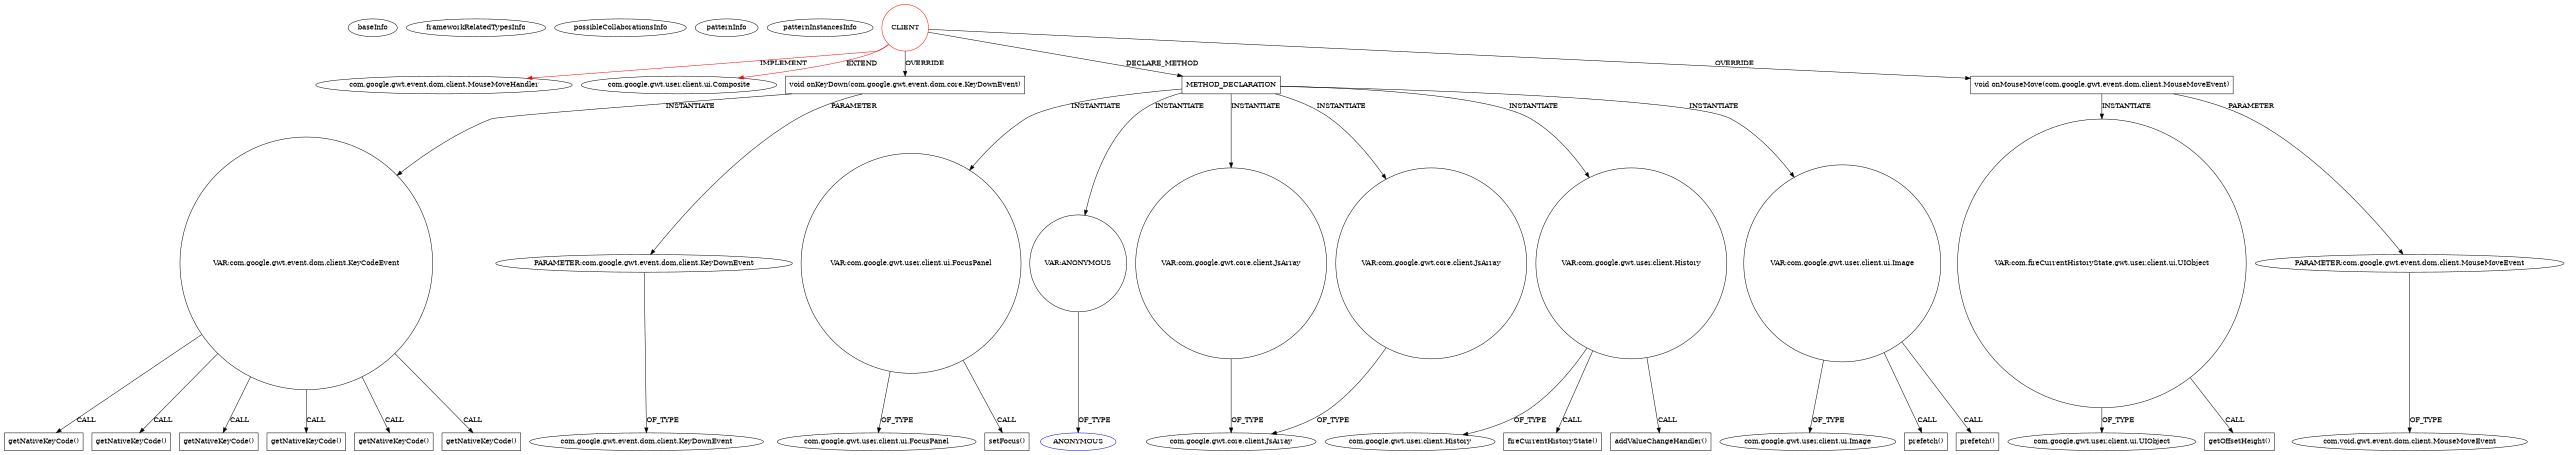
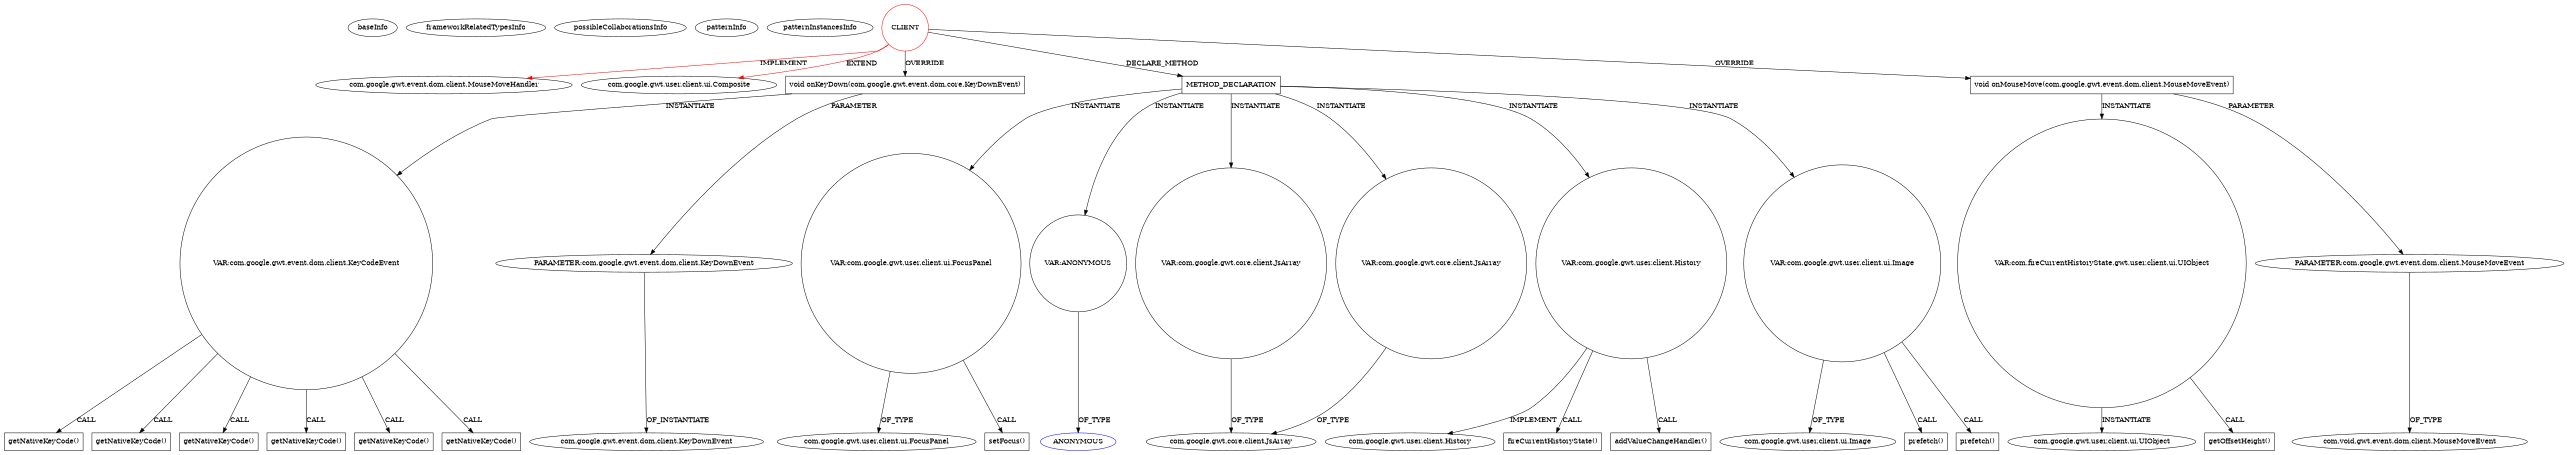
(663, 420) -> (678, 420)
(1530, 420) -> (1533, 420)
(2118, 420) -> (2126, 420)
